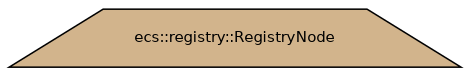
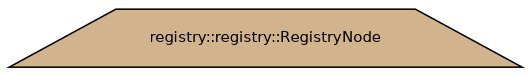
(235, 38) -> (266, 38)
